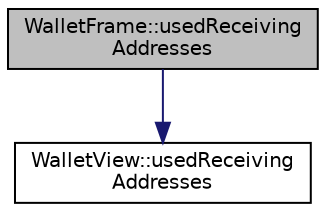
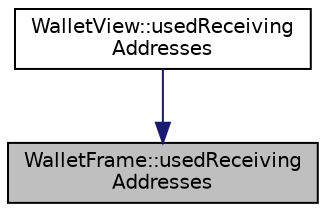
(163, 96) -> (163, 96)
